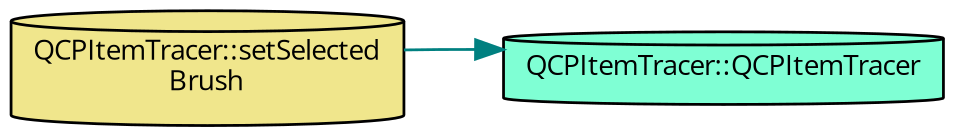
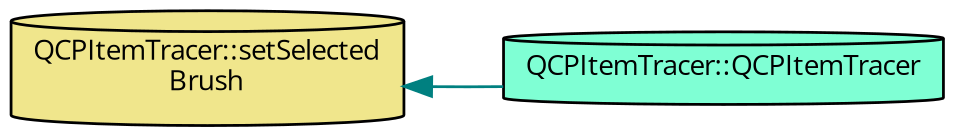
(440, 50) -> (468, 87)
